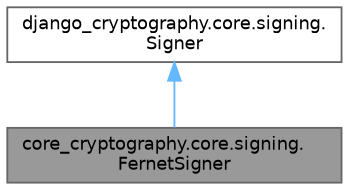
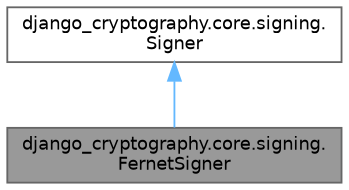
(174, 155) -> (174, 155)
